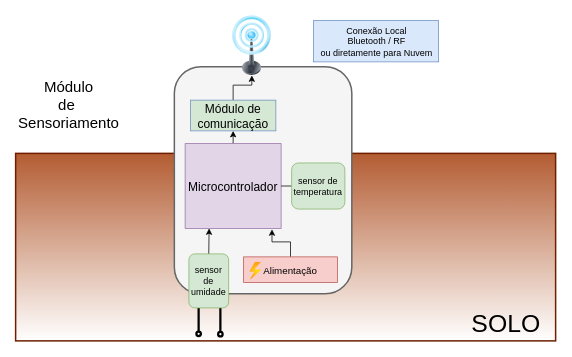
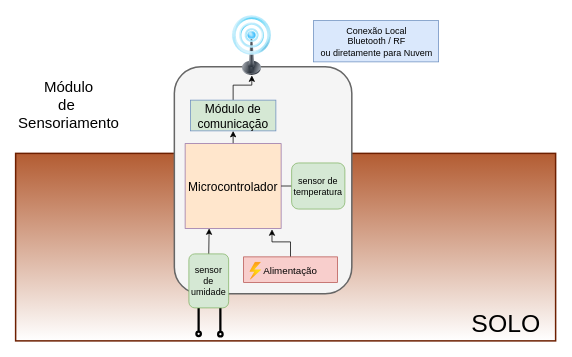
(233, 186) -> (233, 186)
